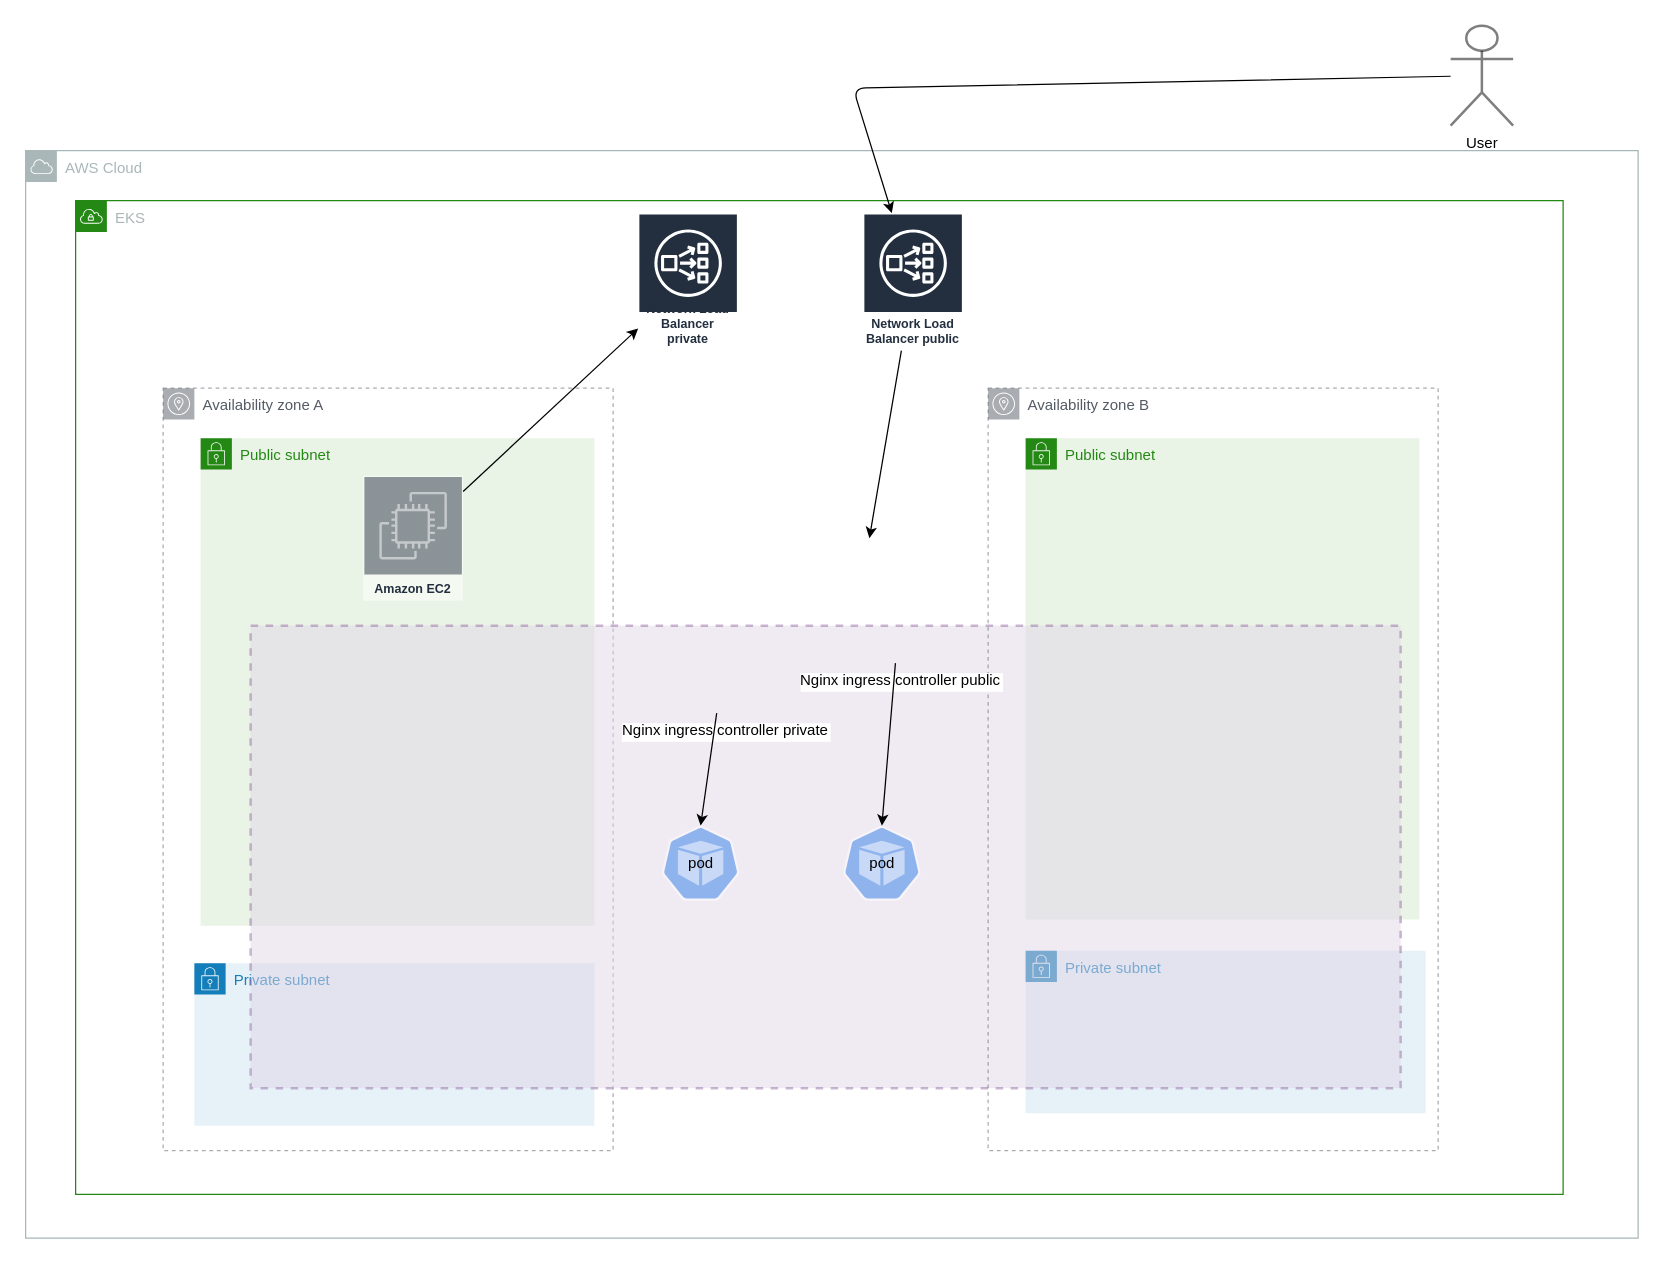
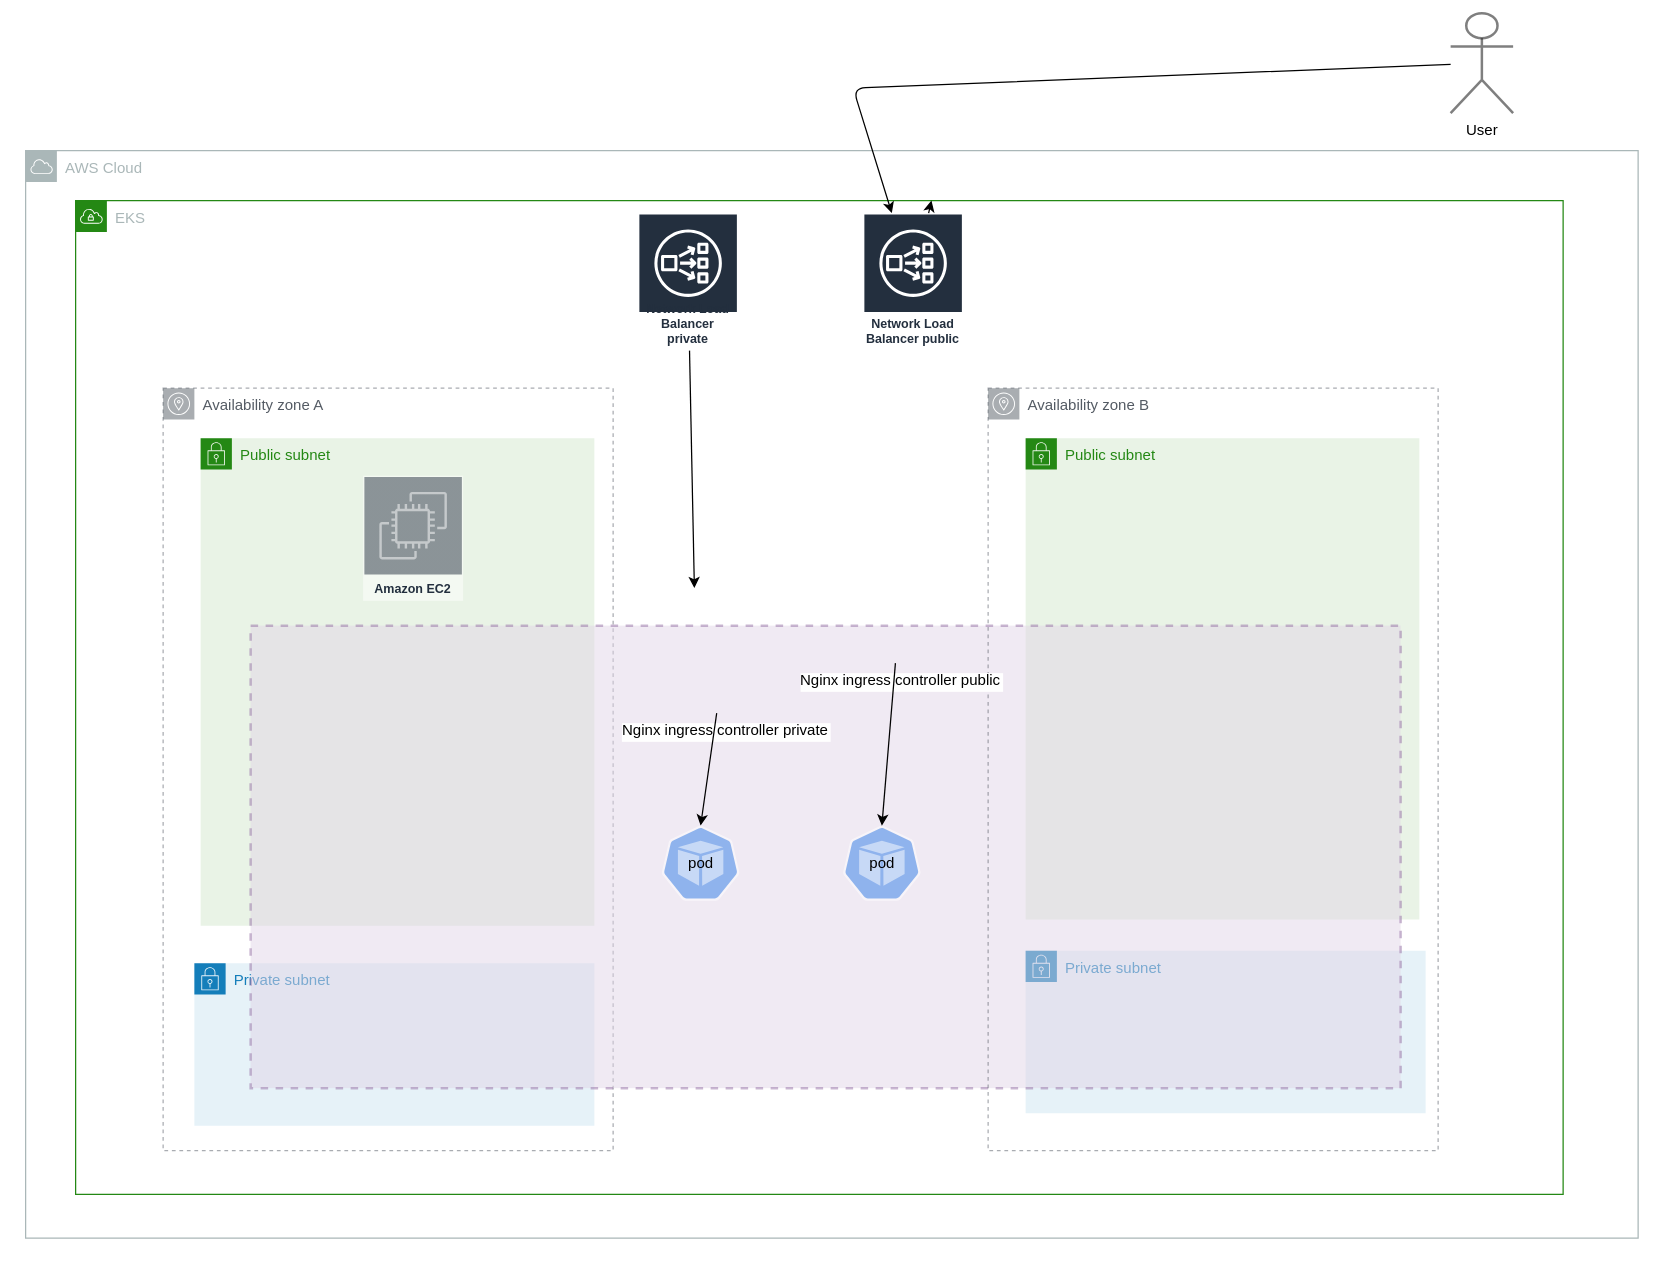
(1482, 76) -> (1482, 63)
(547, 413) -> none
(886, 440) -> (929, 211)
none -> (692, 465)
